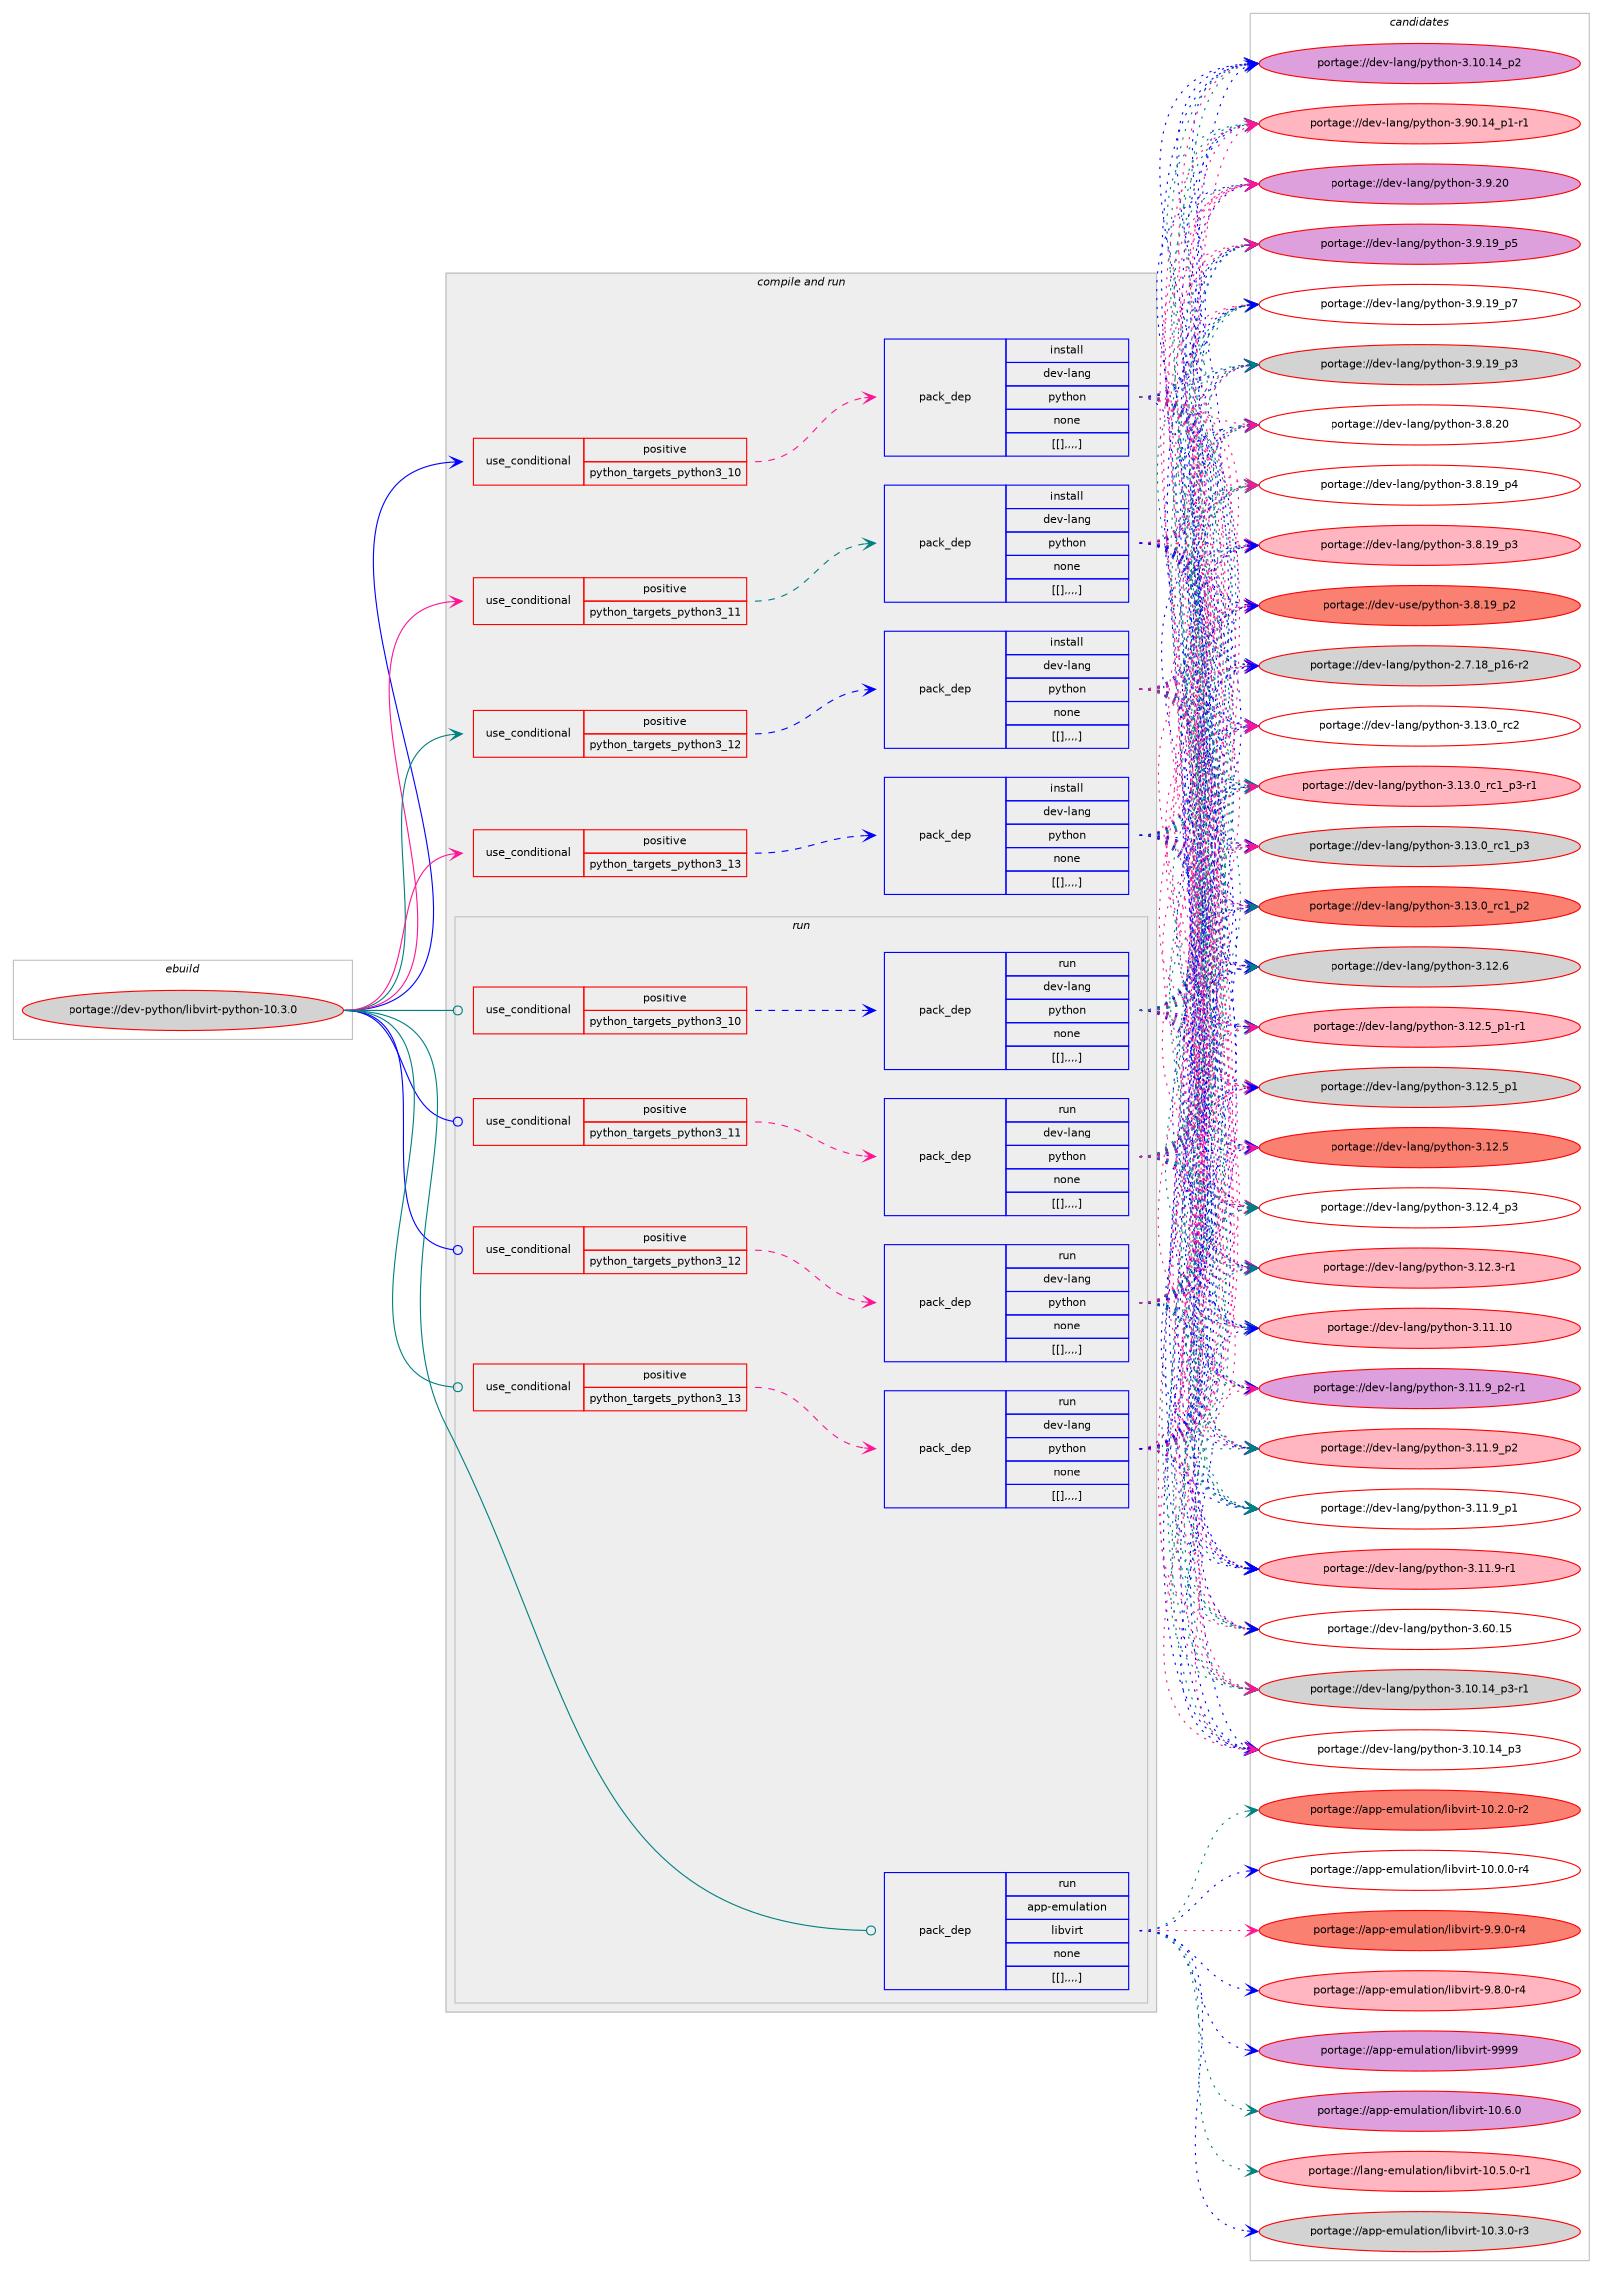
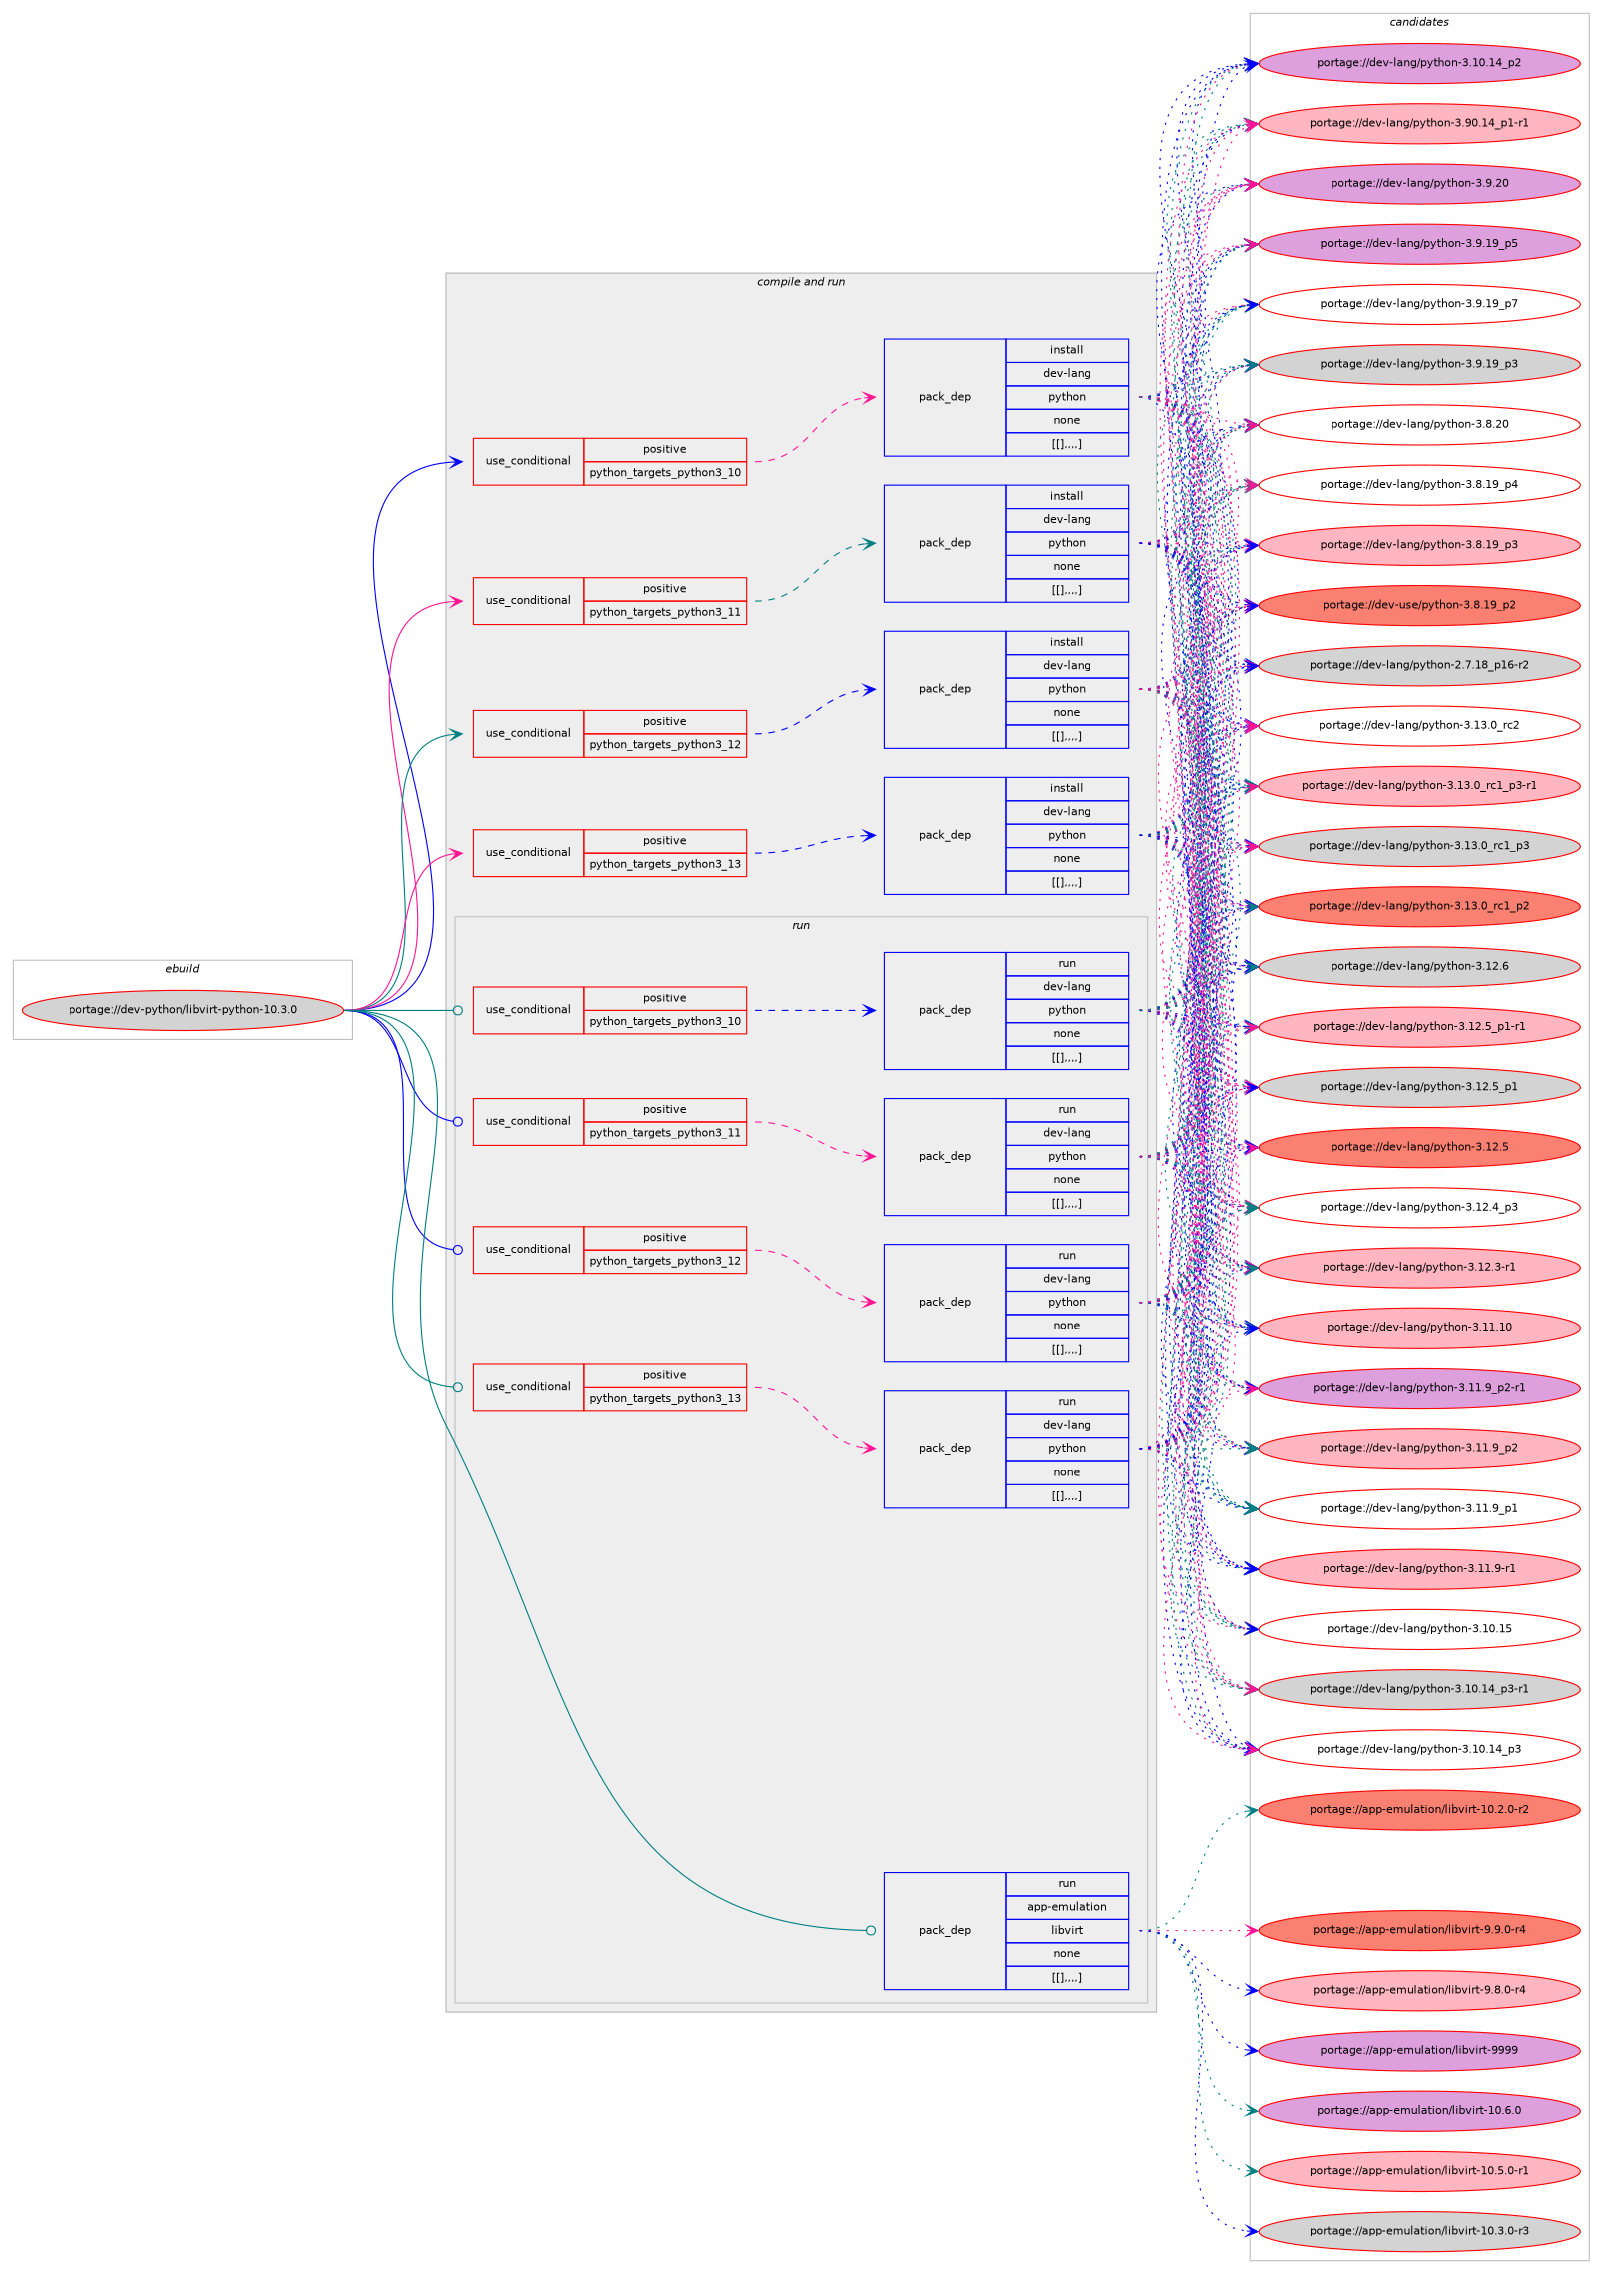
(1420, 1629) -> (1420, 1629)
(1420, 1870) -> none
(1420, 2171) -> (1420, 2171)
